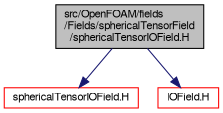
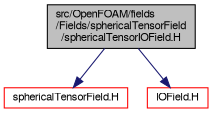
(71, 98) -> (66, 98)
